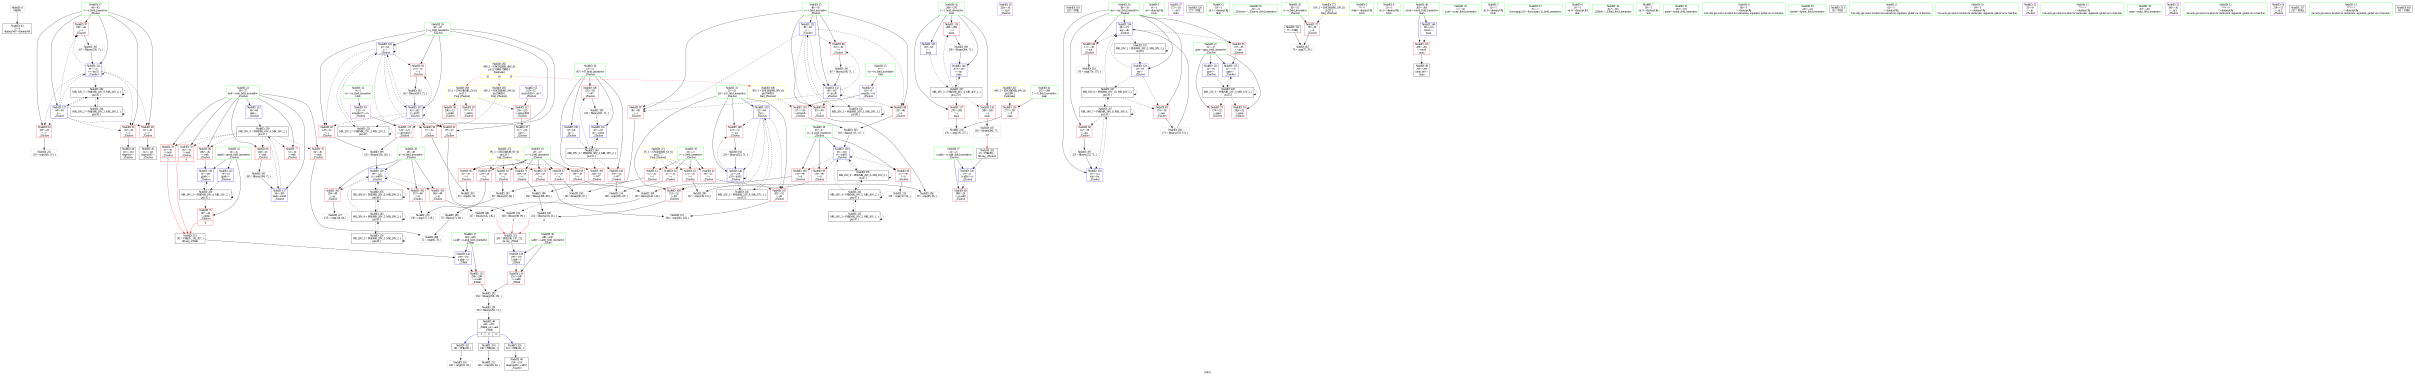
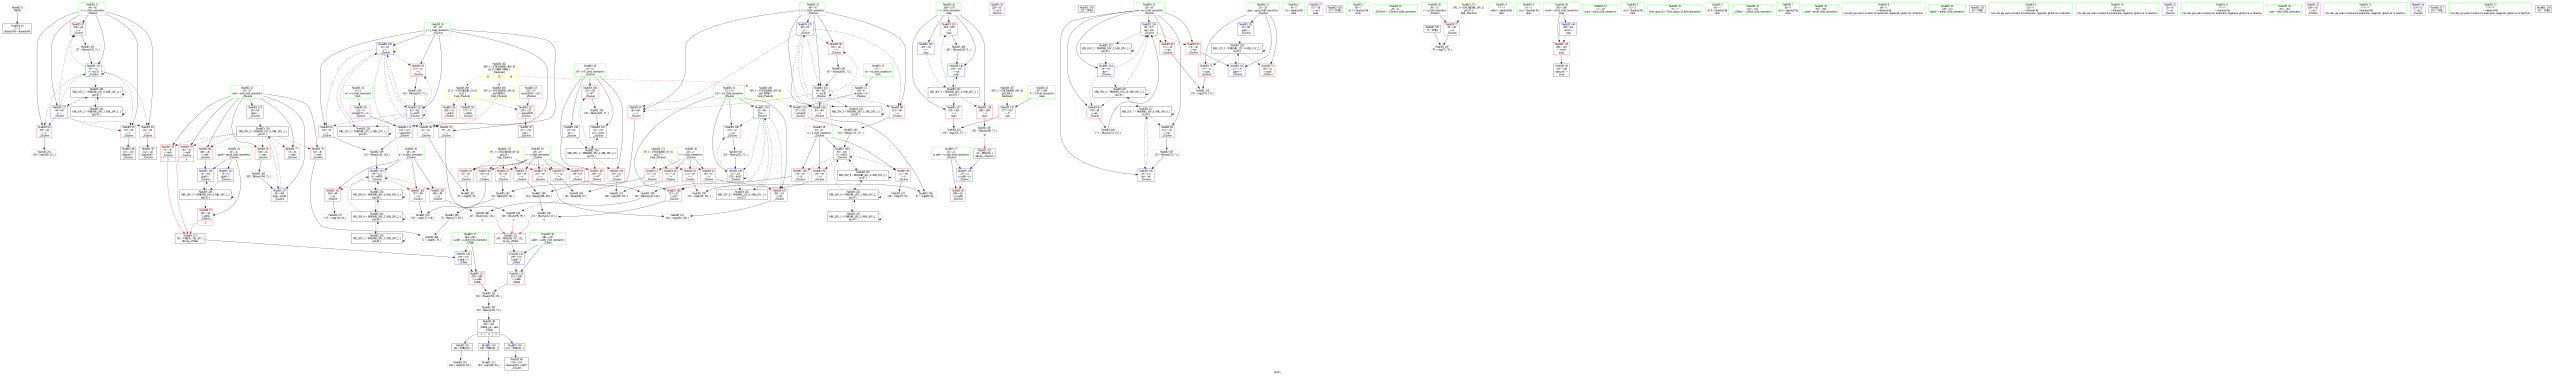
none -> (1204, 82)
